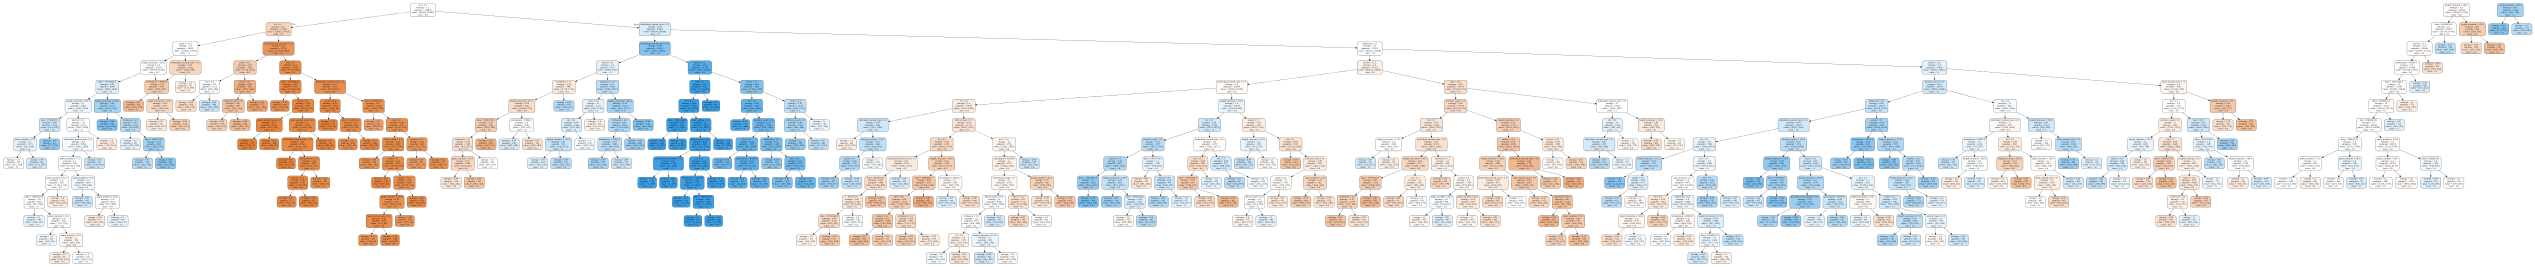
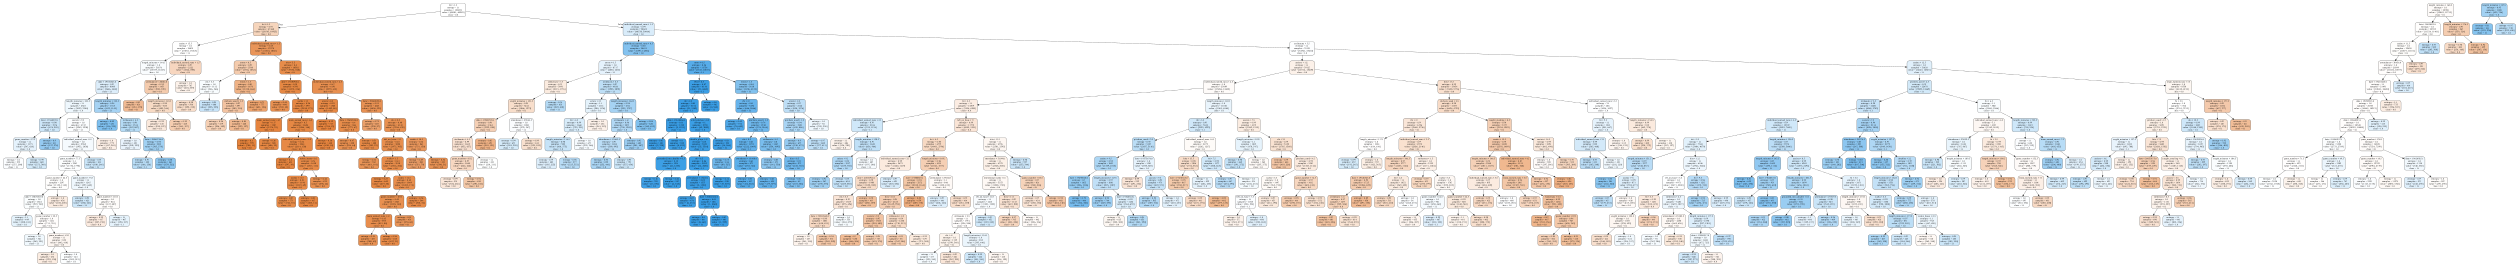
(805, 183) -> none
